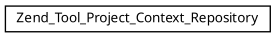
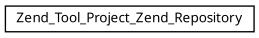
(138, 19) -> (130, 19)
